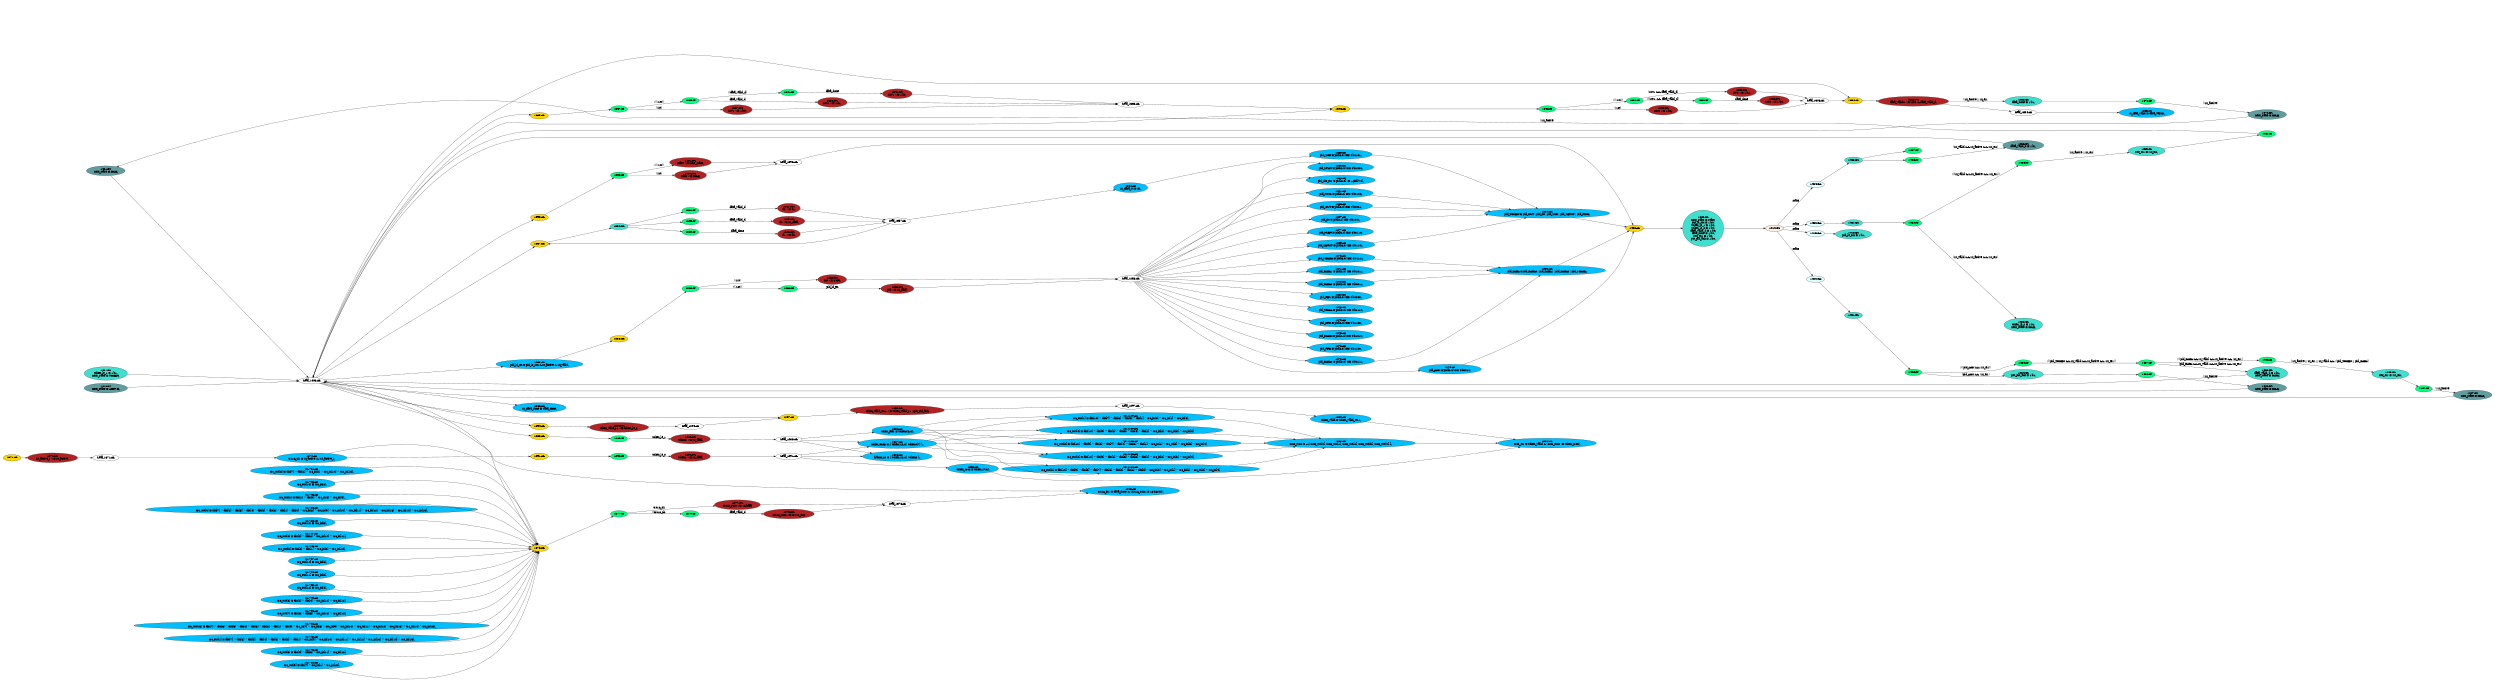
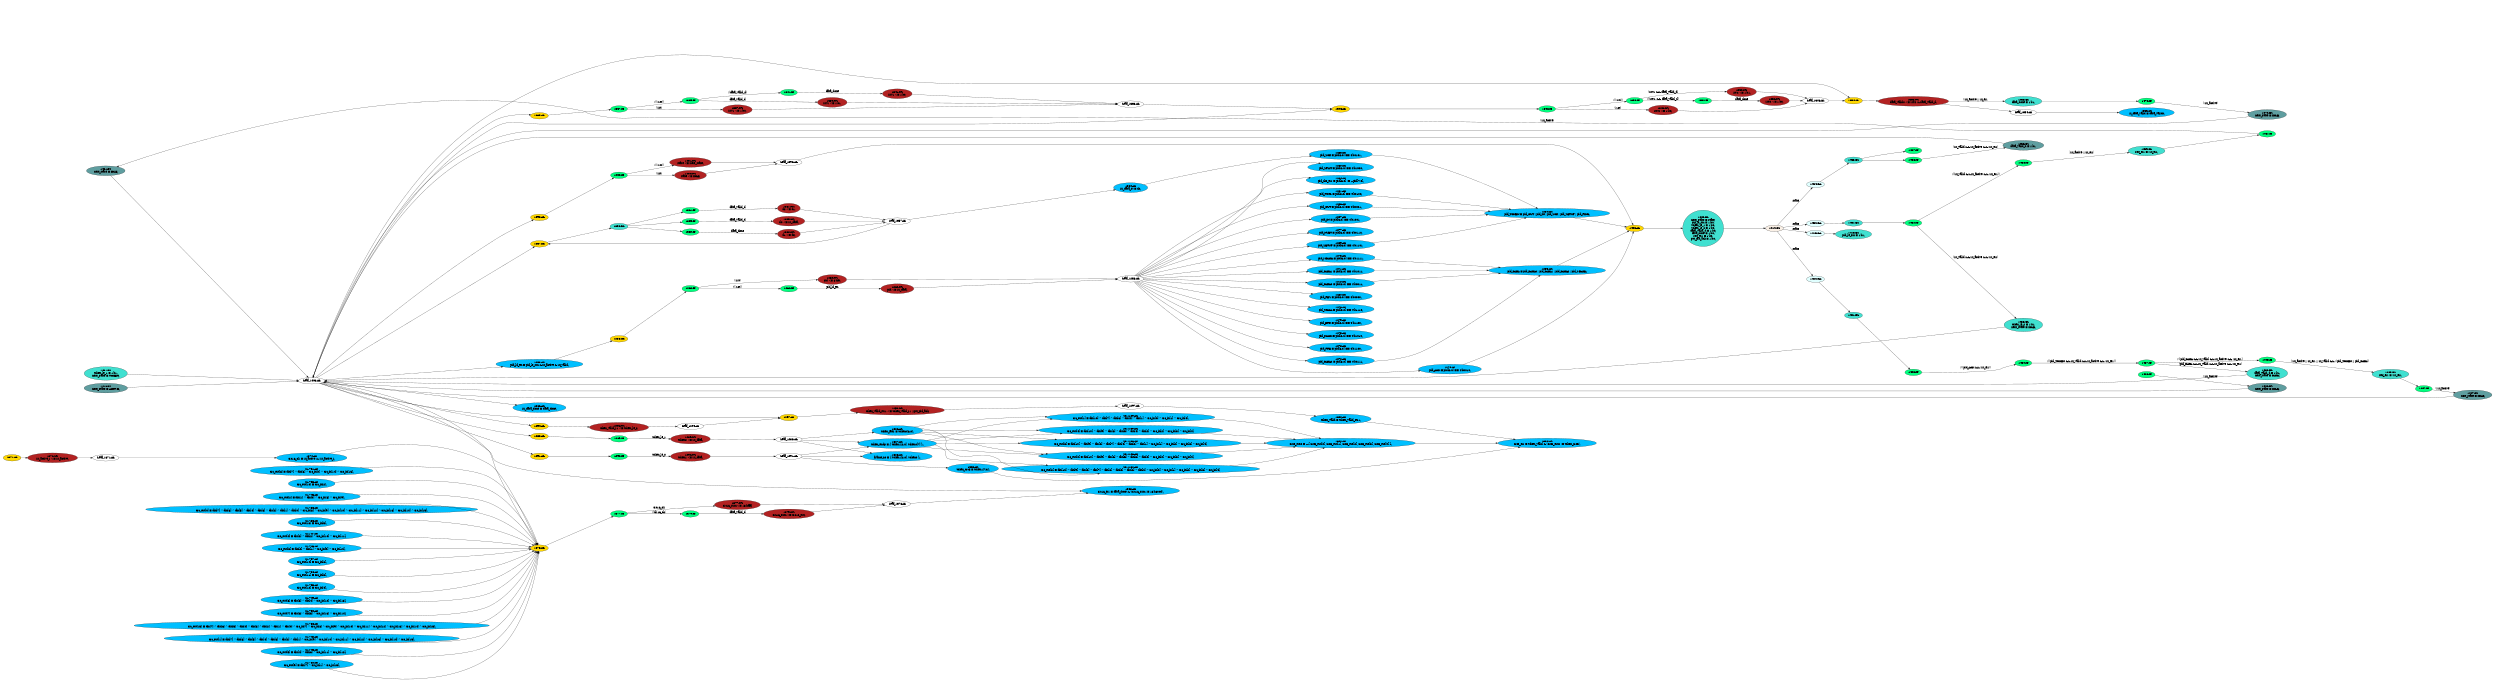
(2023, 374) -> none
none -> (1167, 377)
(438, 457) -> (425, 419)
(659, 513) -> (659, 513)
